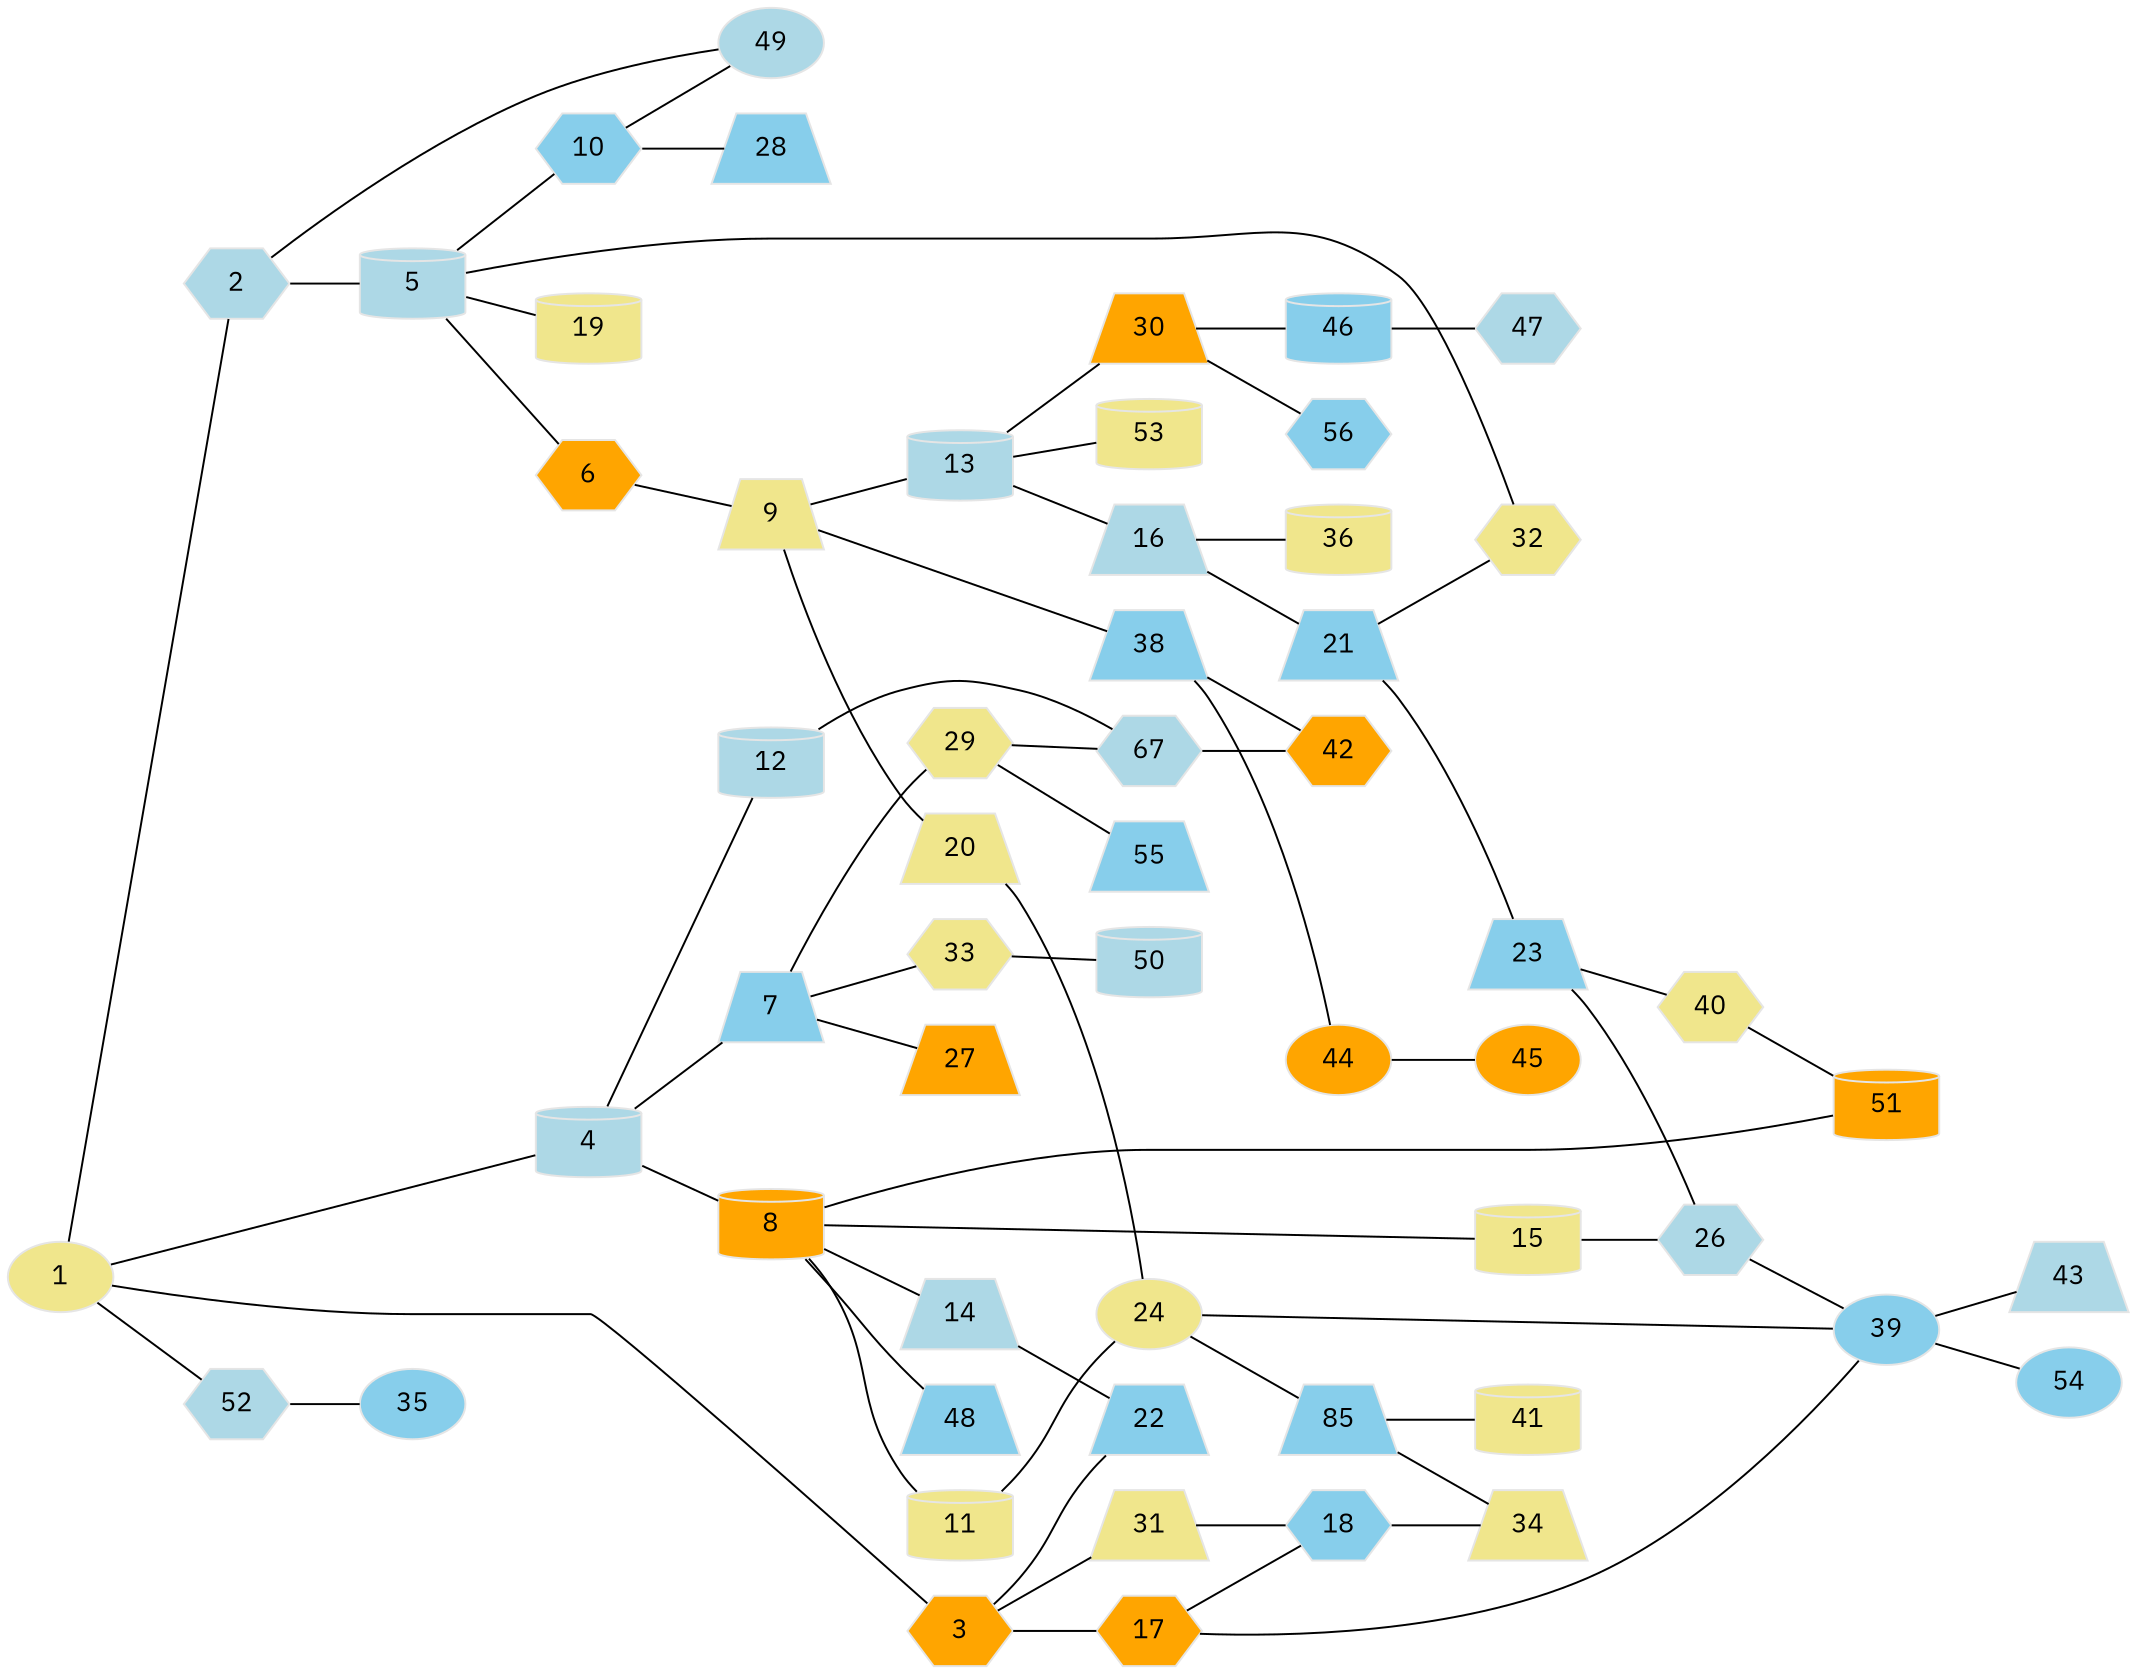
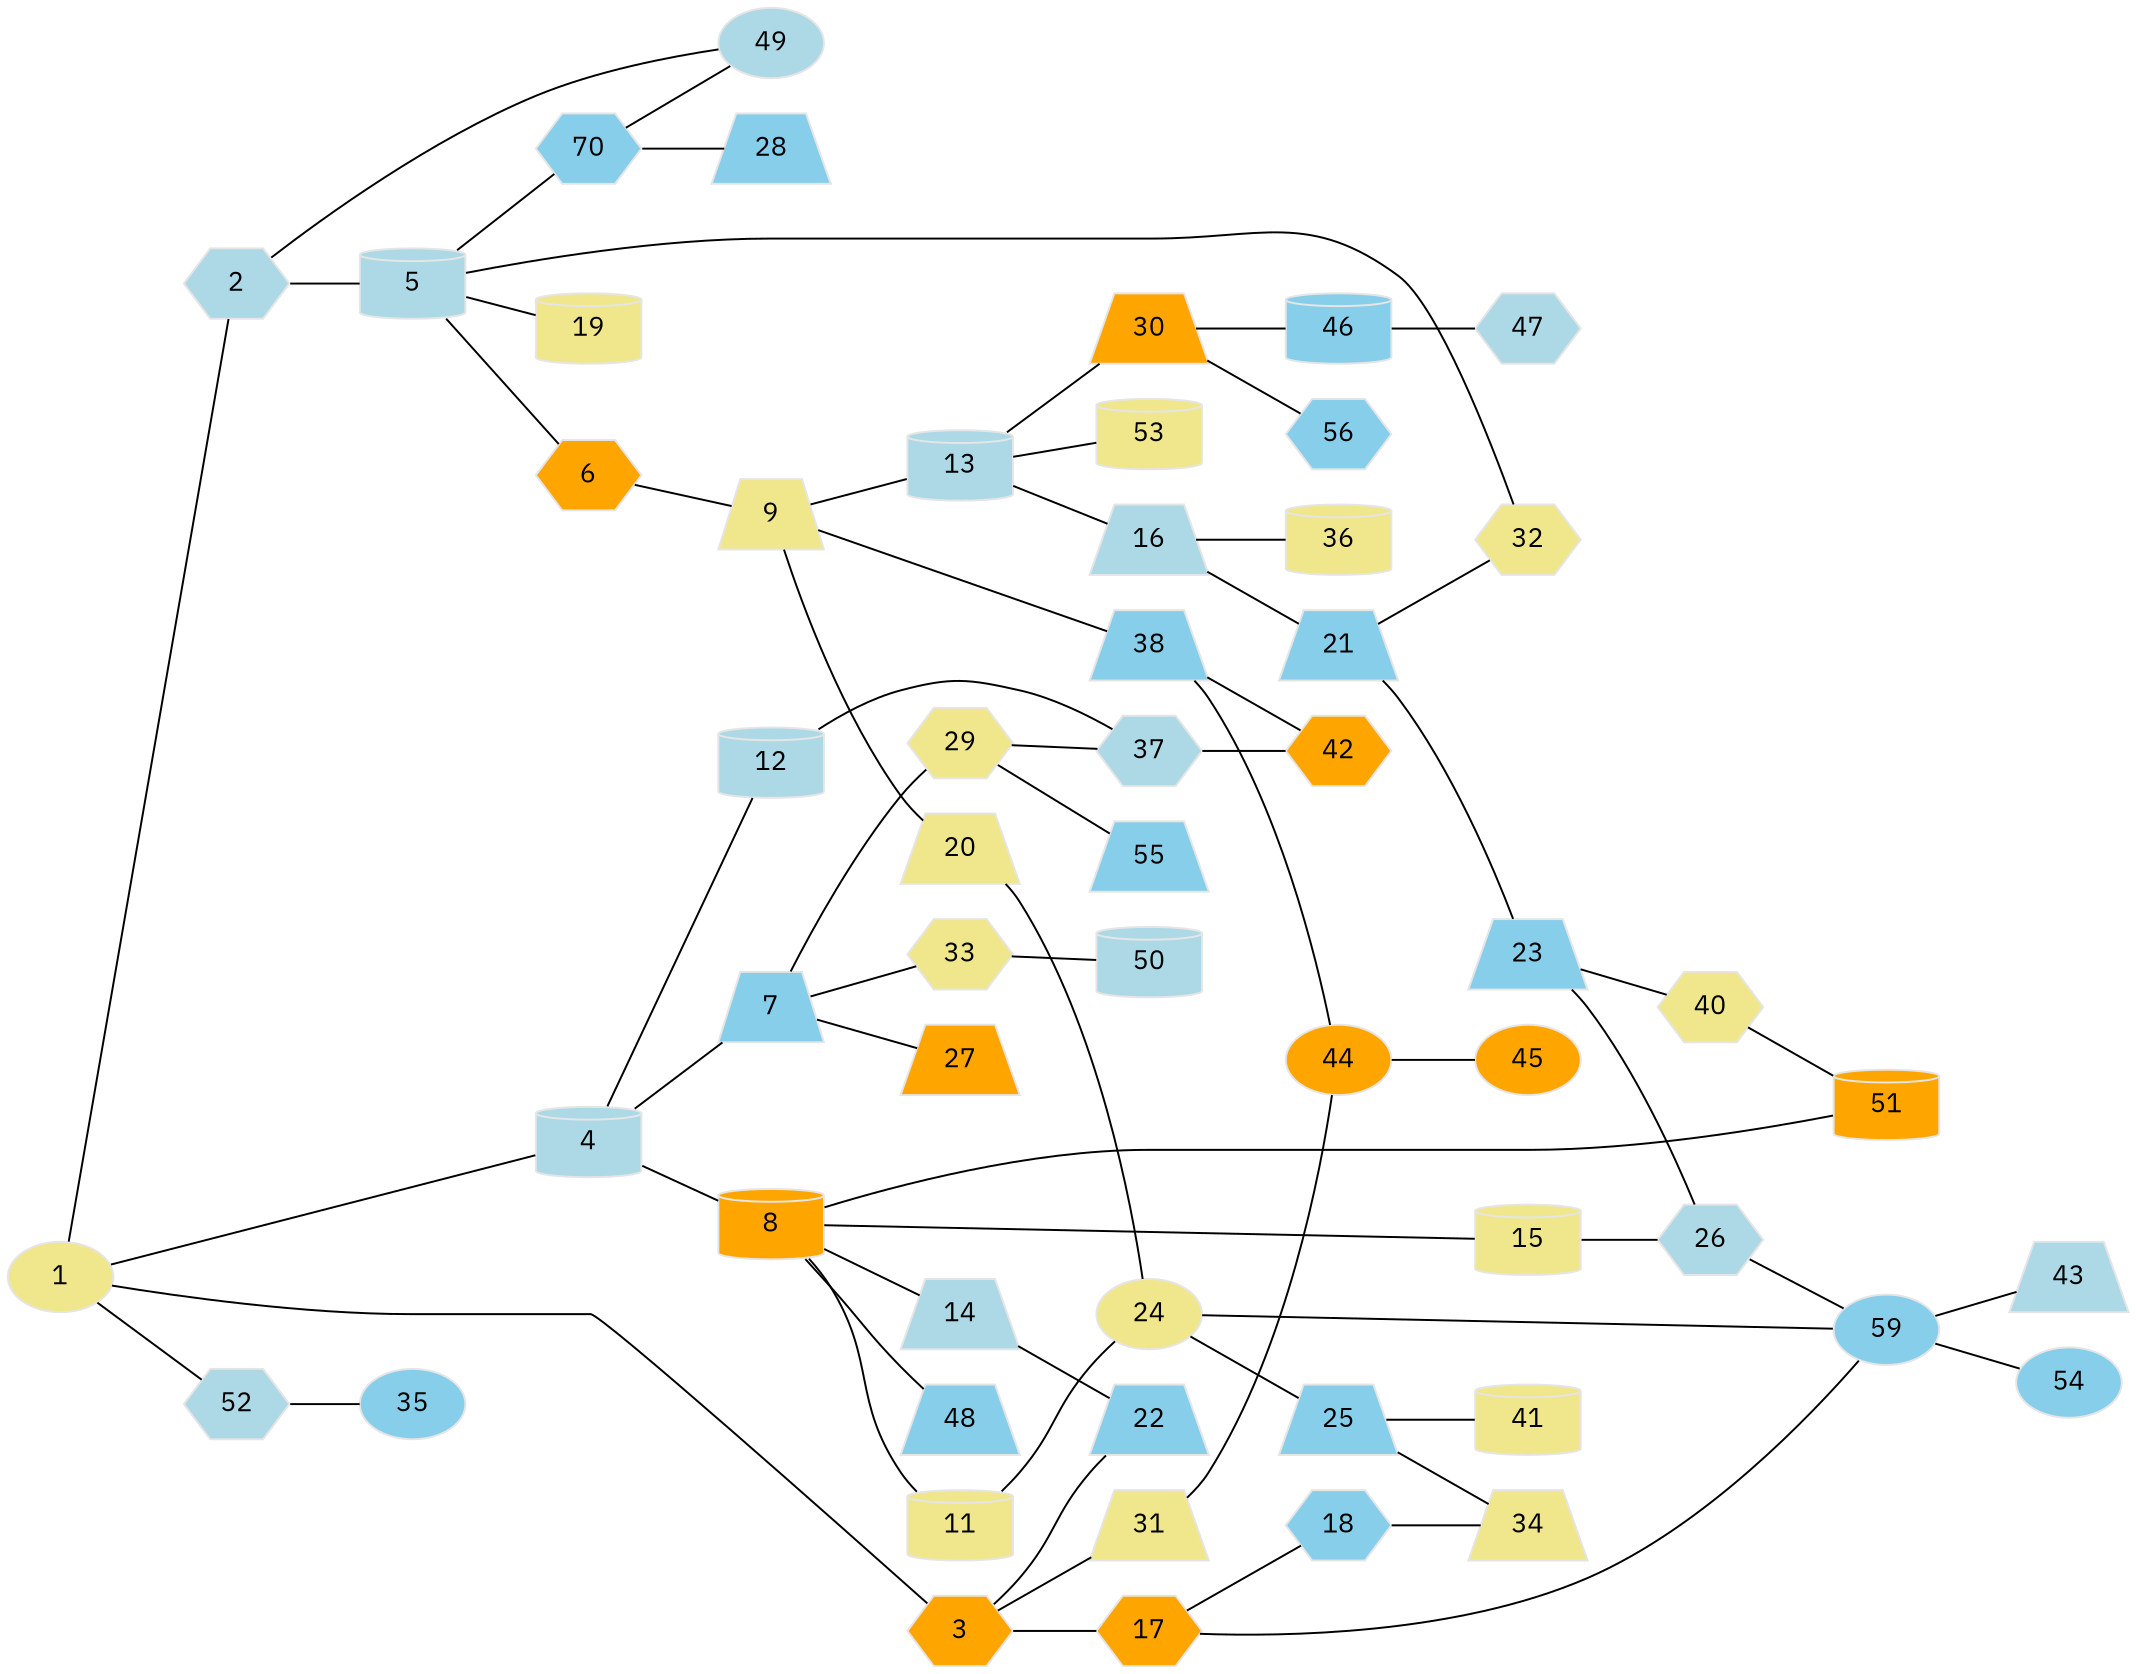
(589, 149) -> (589, 149)
(1149, 751) -> (1149, 751)
(1886, 1330) -> (1886, 1330)
(1339, 1420) -> (1339, 1420)
(1241, 1525) -> (1286, 1295)
